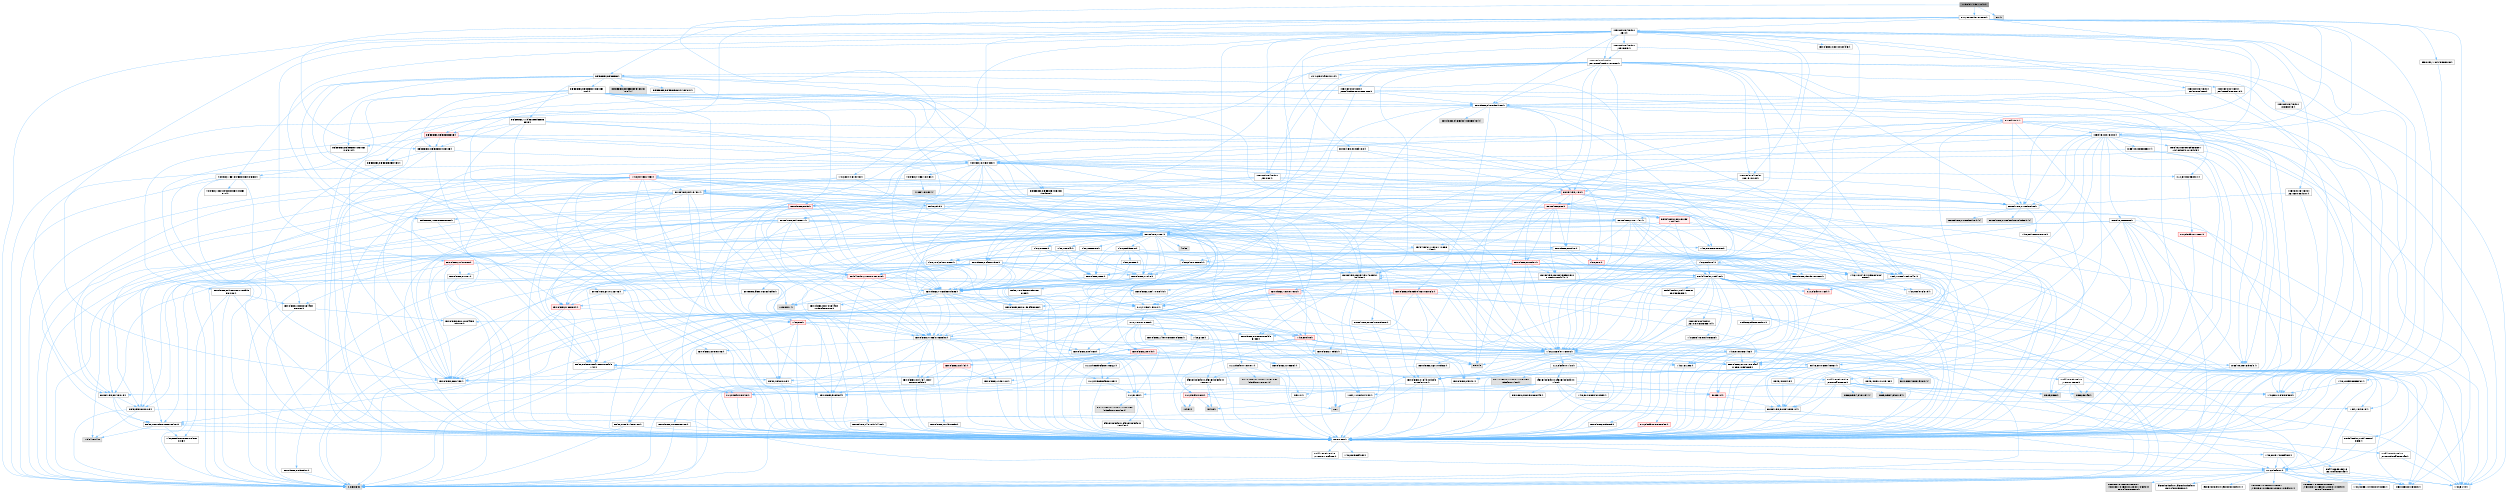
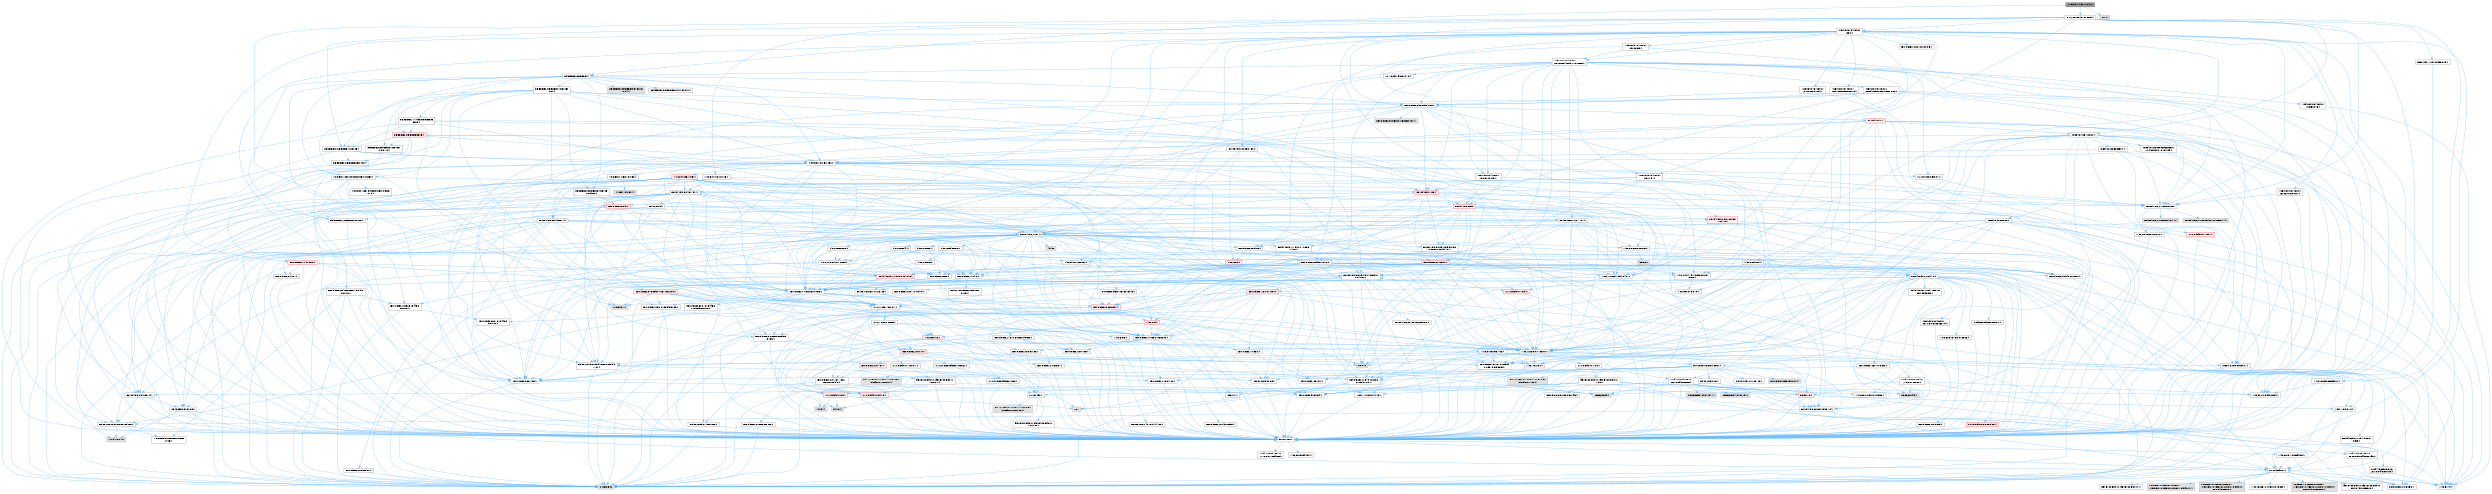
none -> (1644, 262)
(1541, 269) -> (1436, 231)
